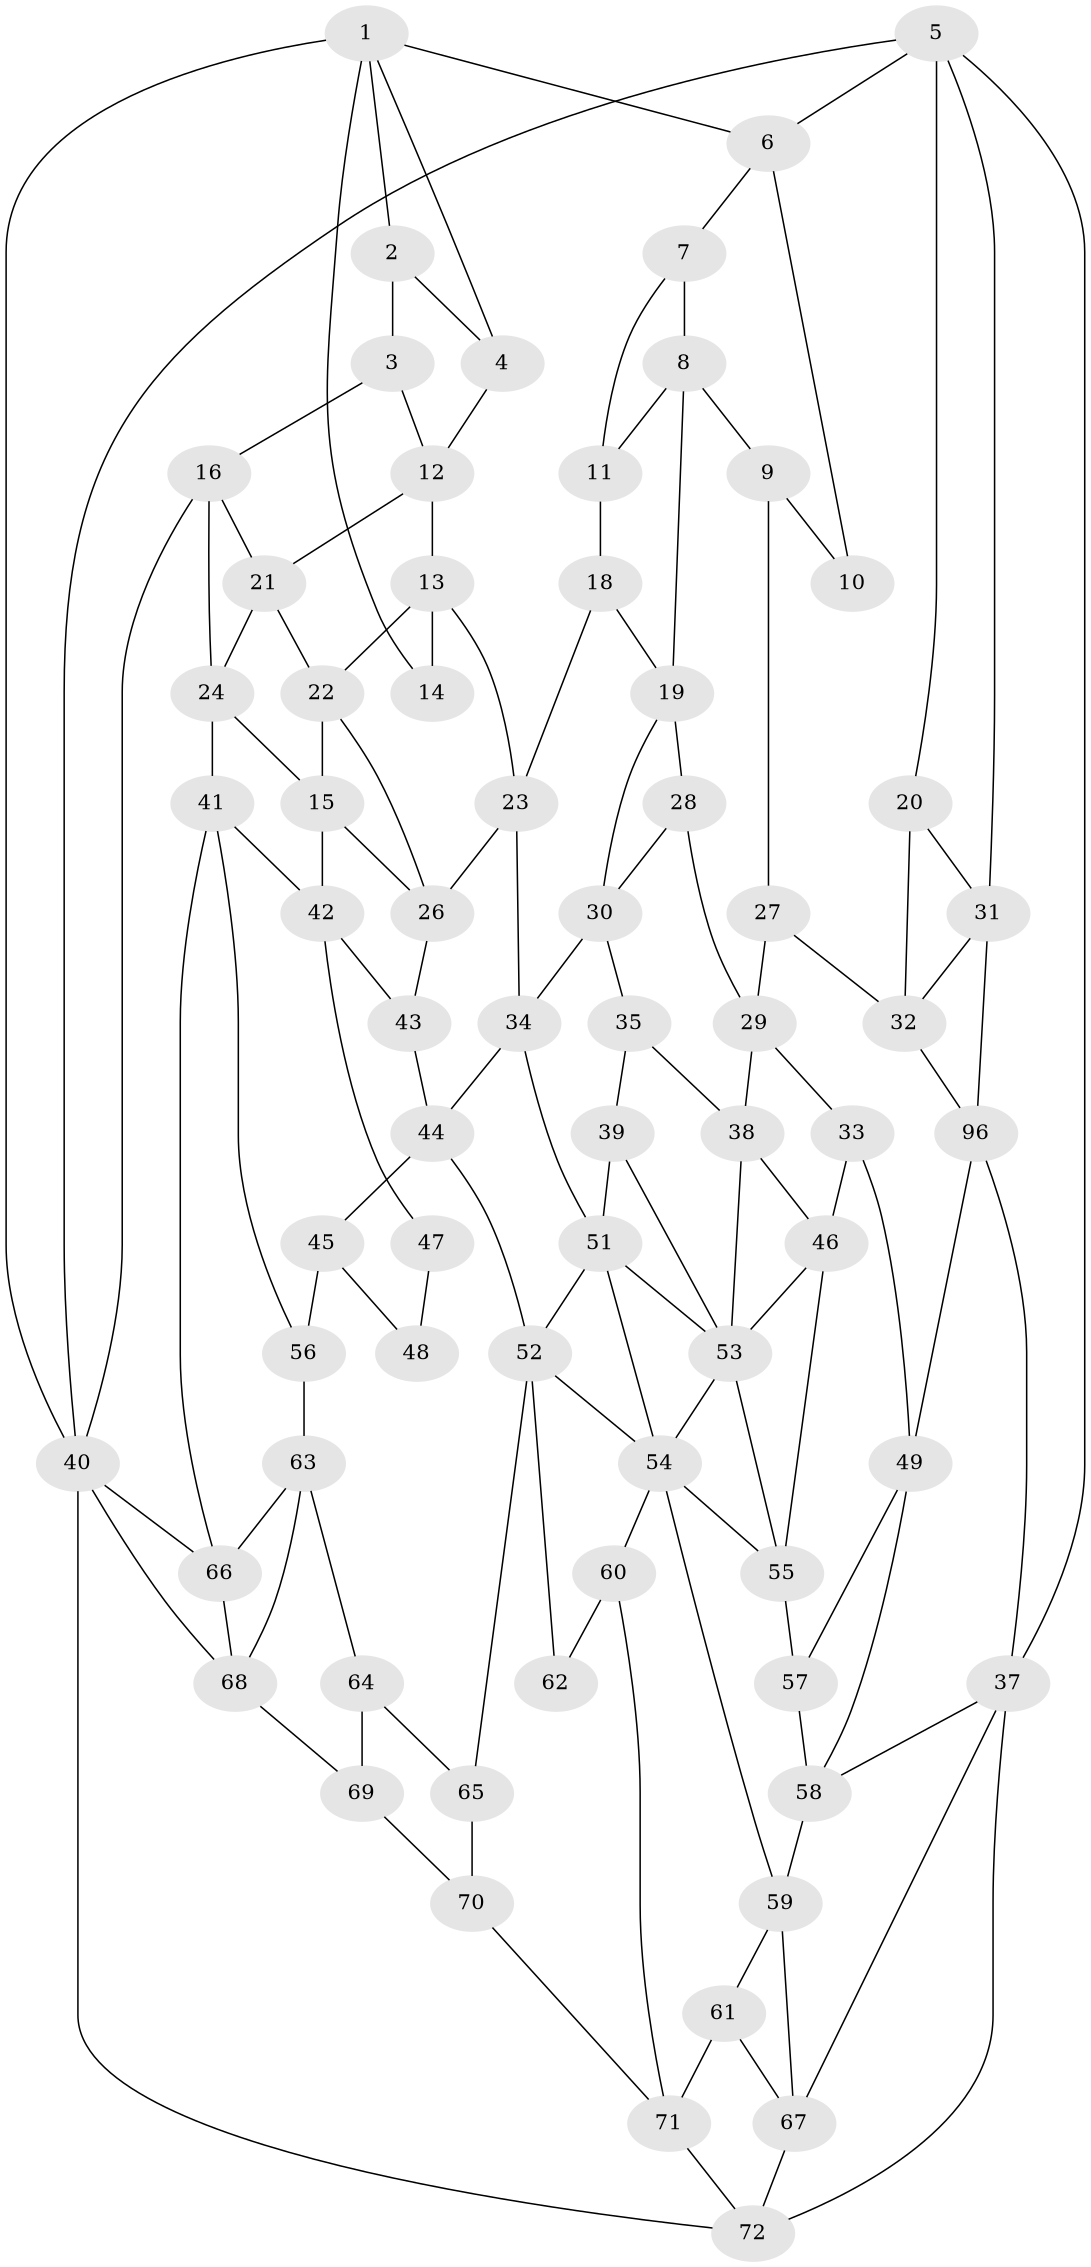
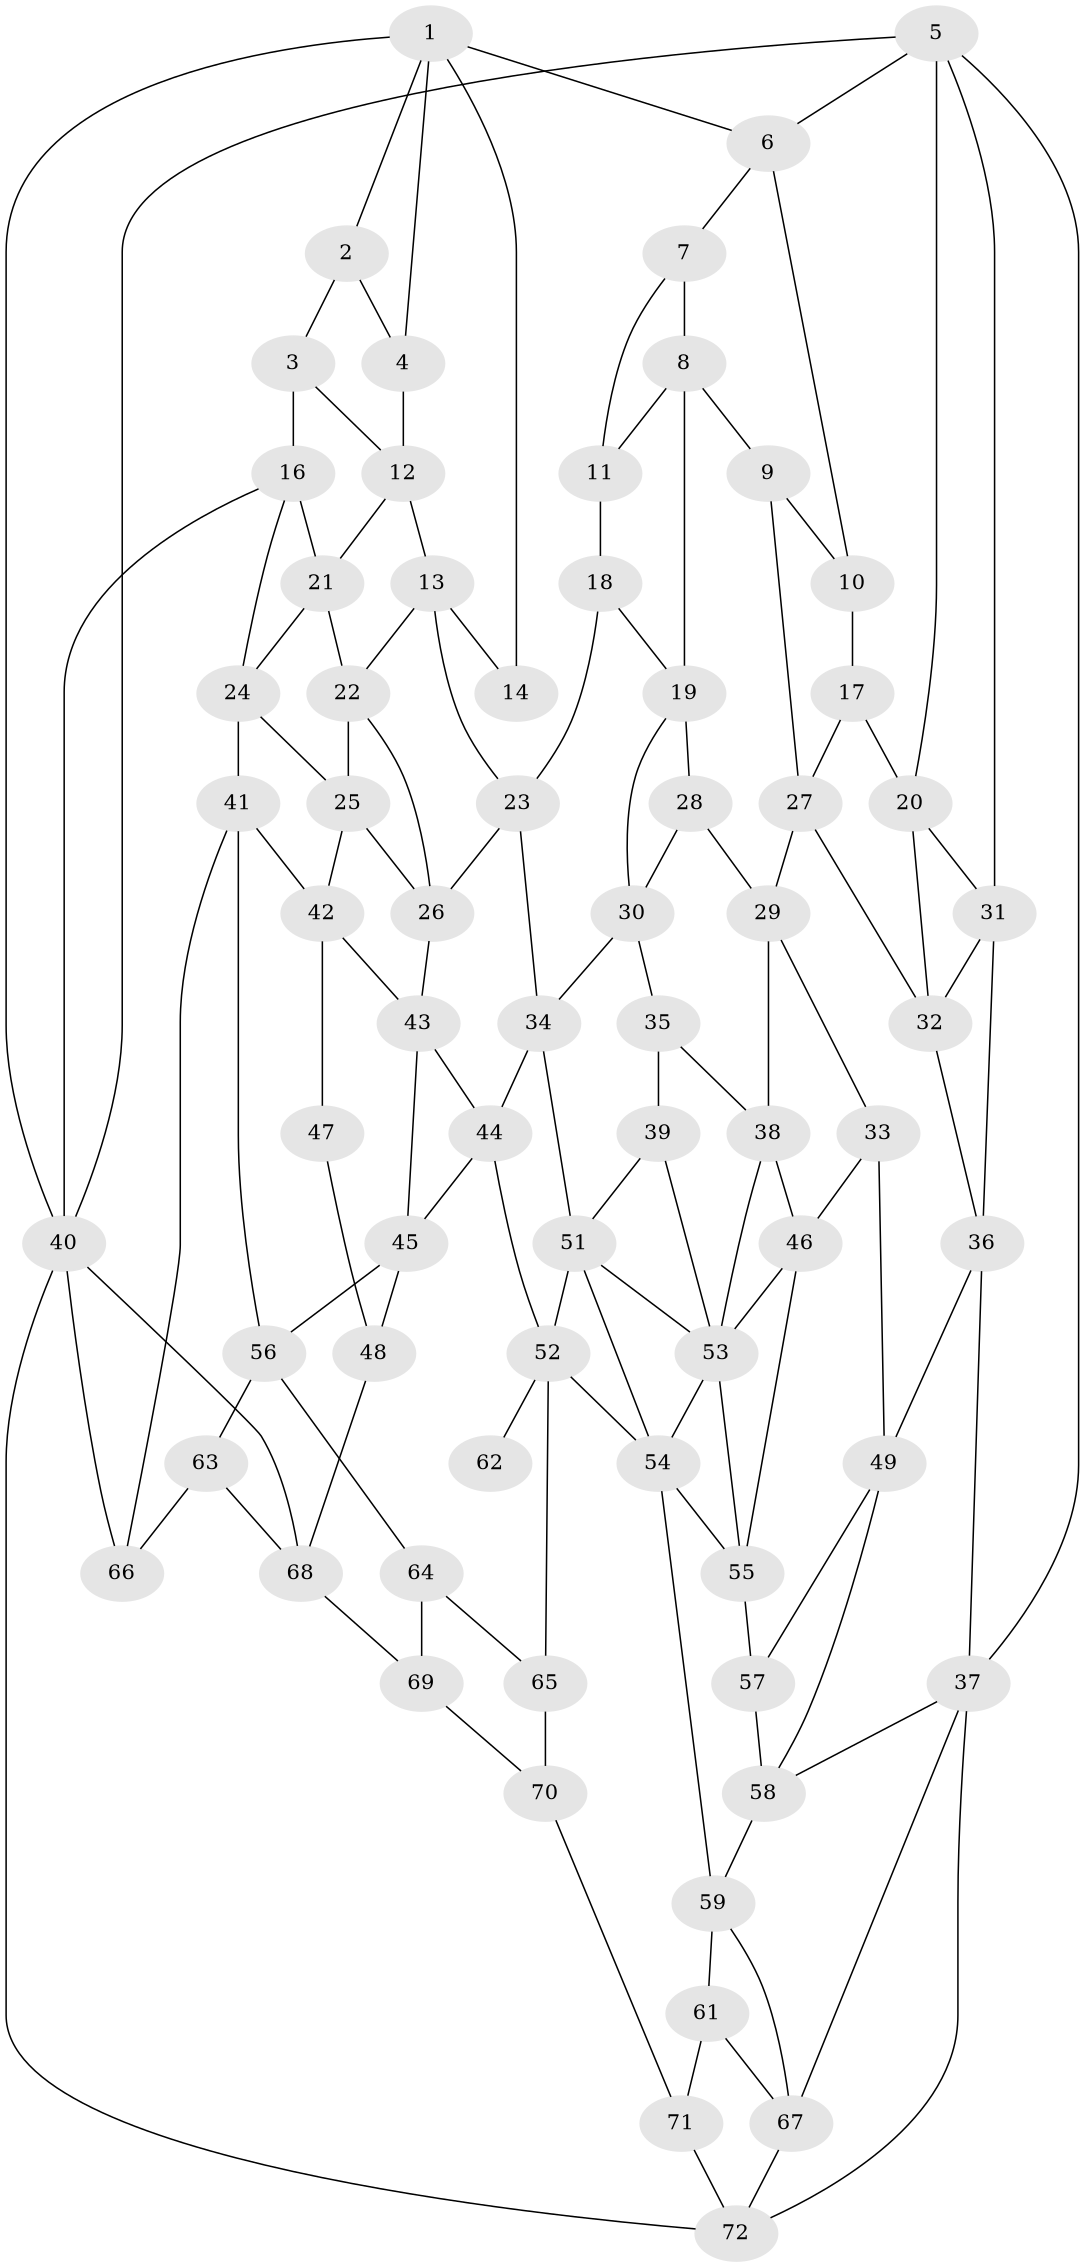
none -> (852, 694)
(322, 804) -> (348, 804)
none -> (413, 1134)
(976, 1134) -> (982, 1244)
(333, 1574) -> (346, 1468)
(614, 1574) -> none
(228, 1628) -> (335, 1472)
